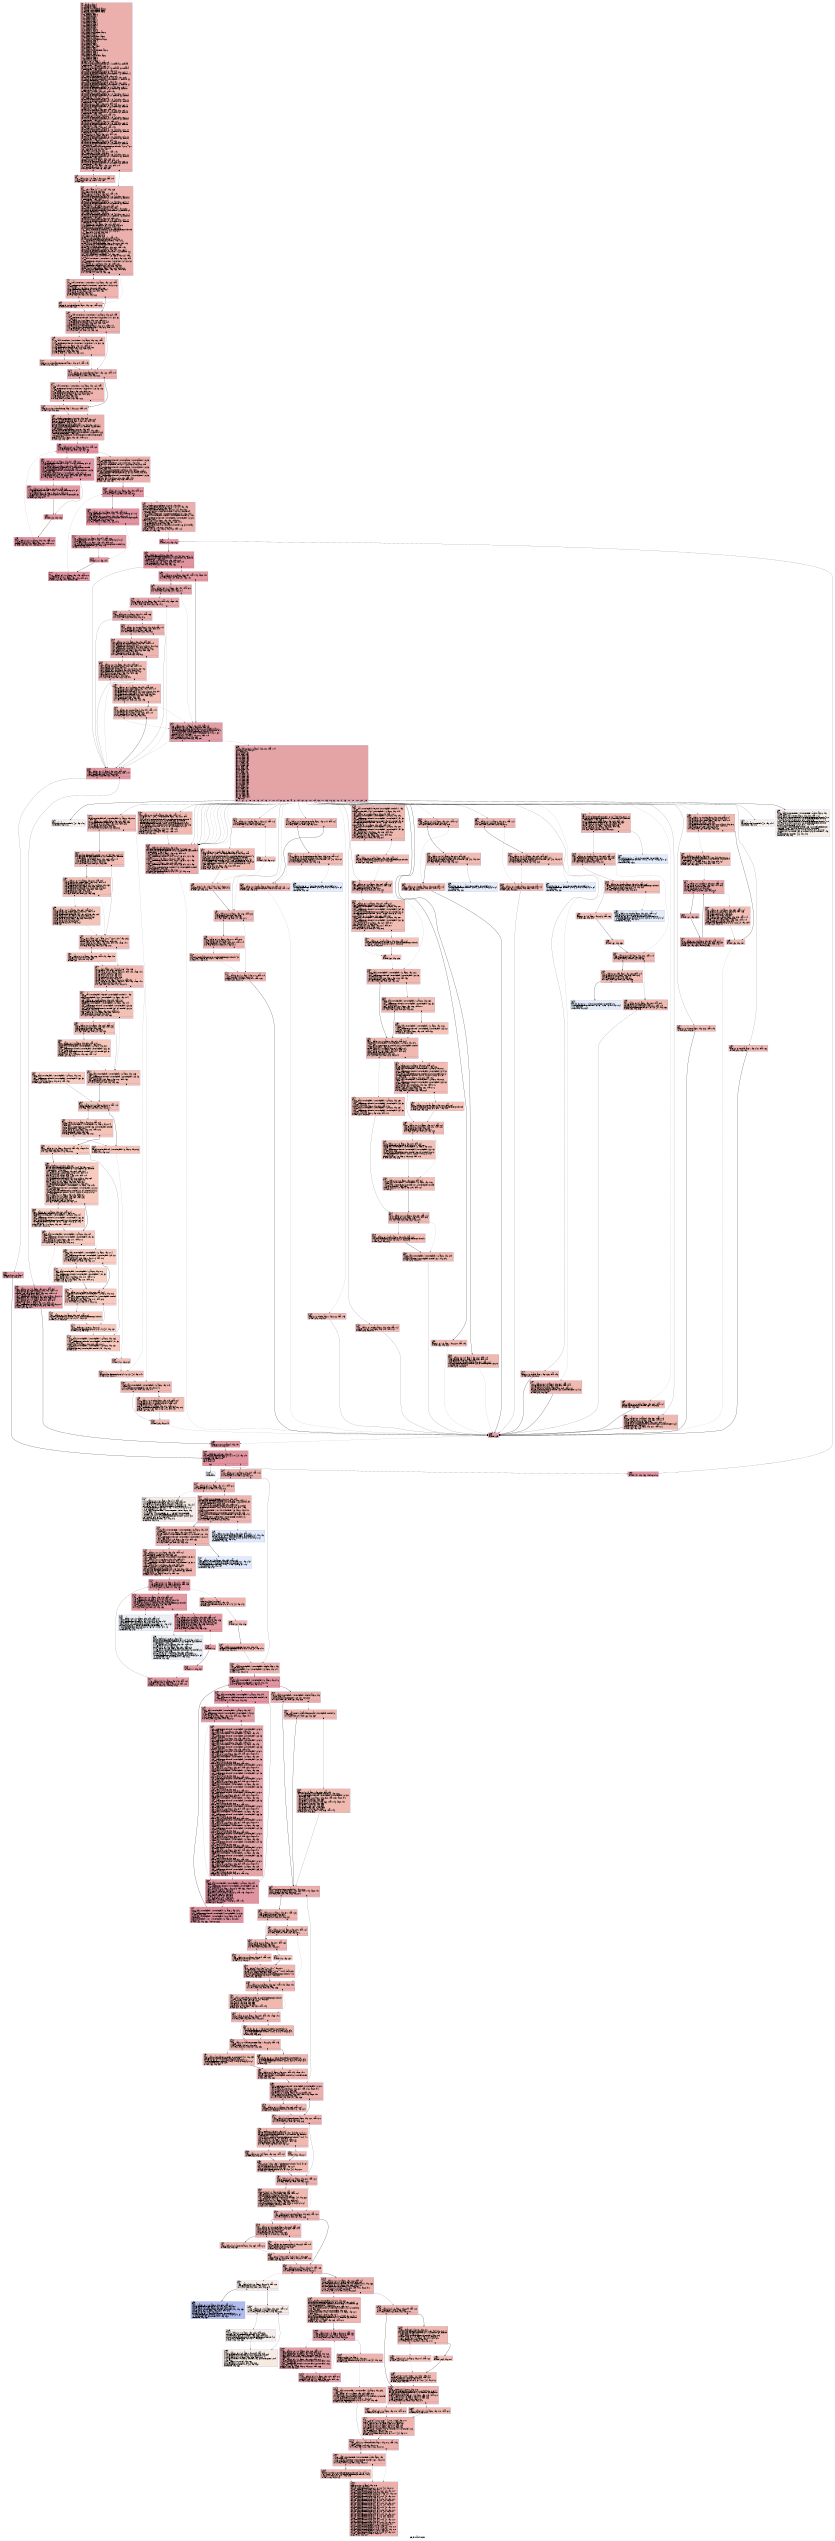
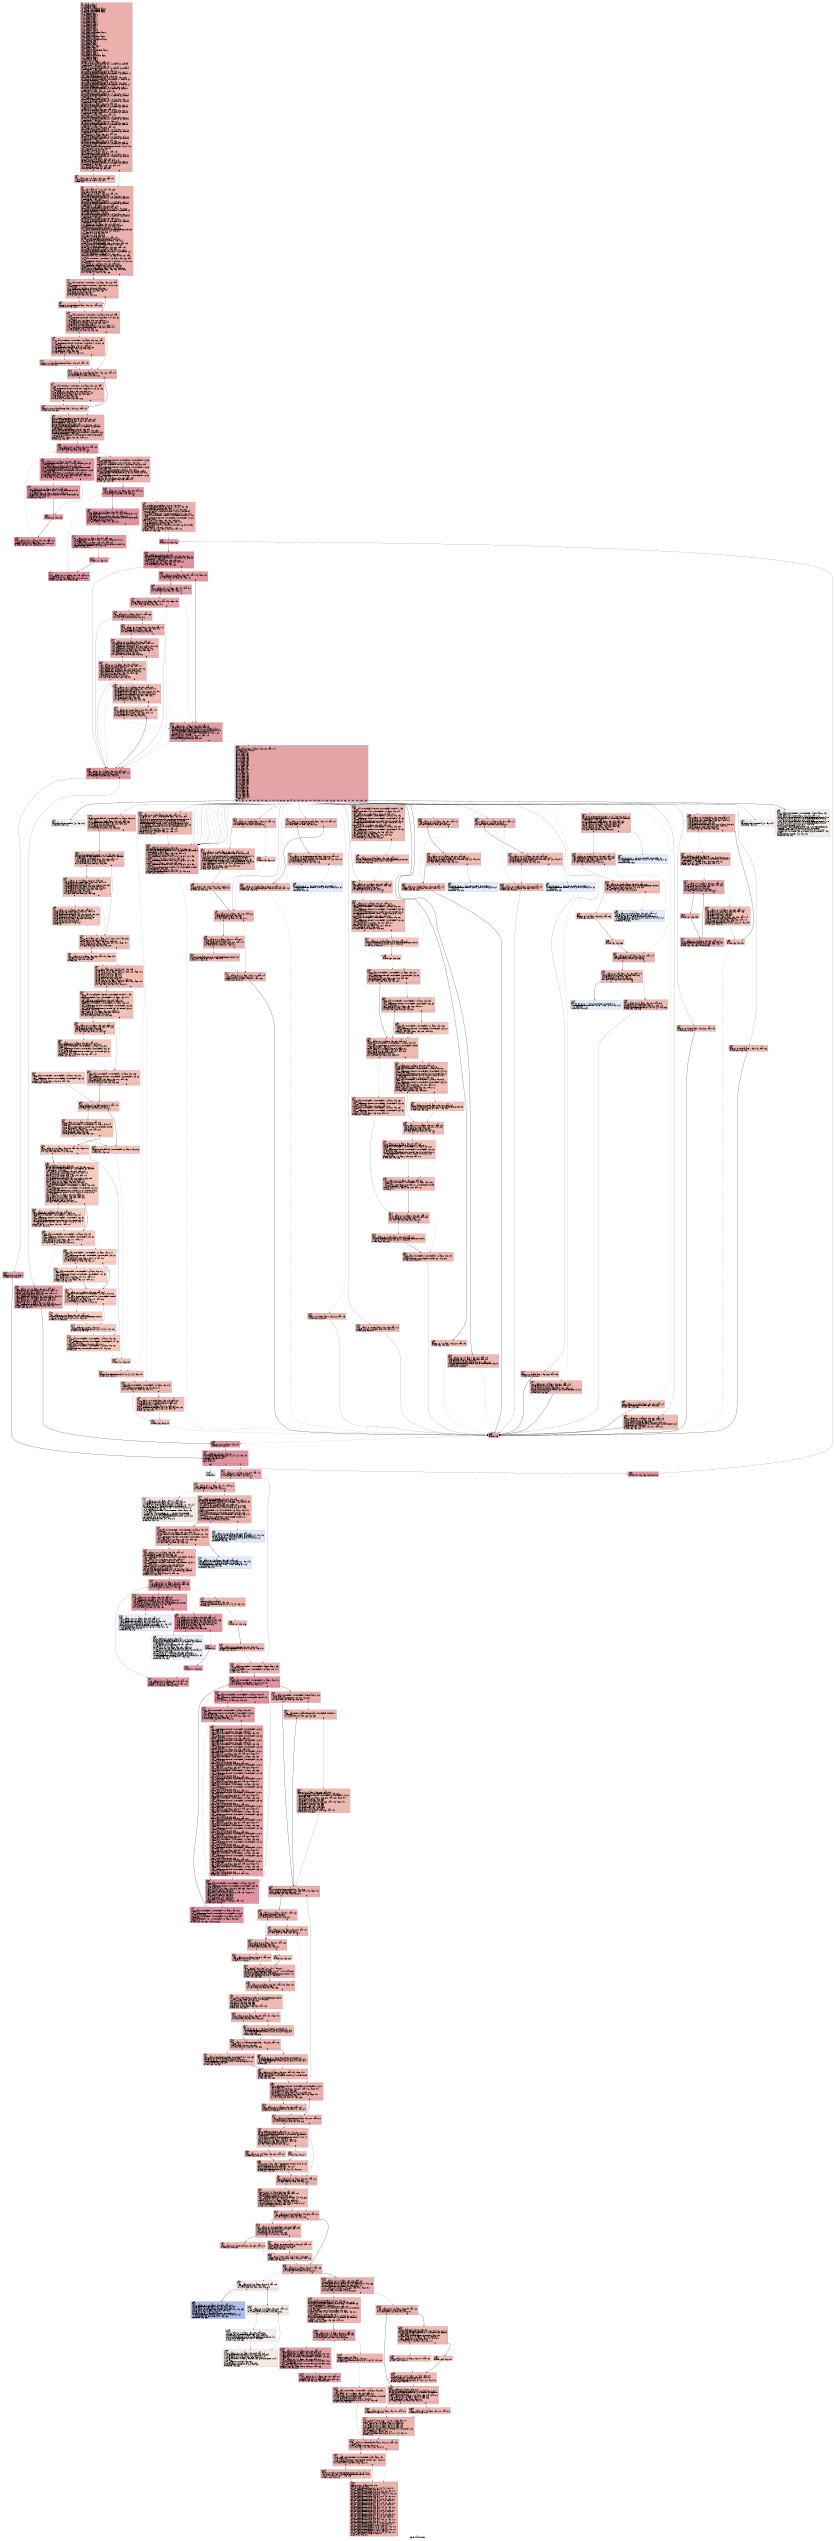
(318, 2319) -> (316, 2319)
